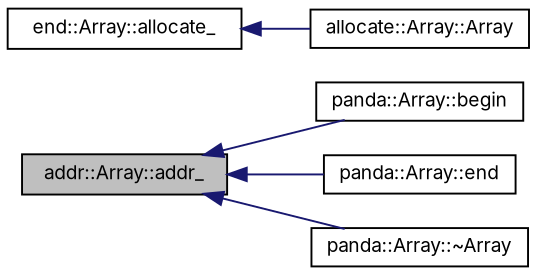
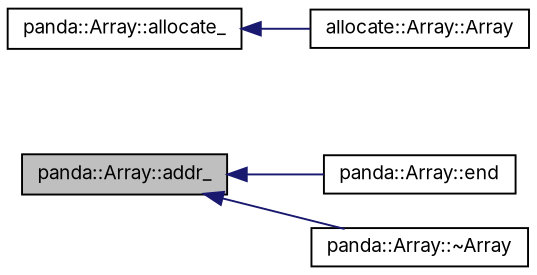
(125, 29) -> (125, 29)
(420, 102) -> none
(125, 174) -> (125, 174)
